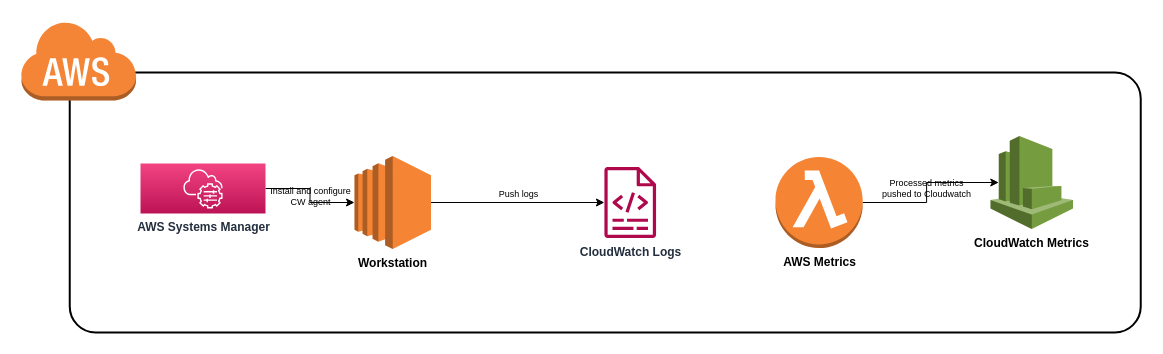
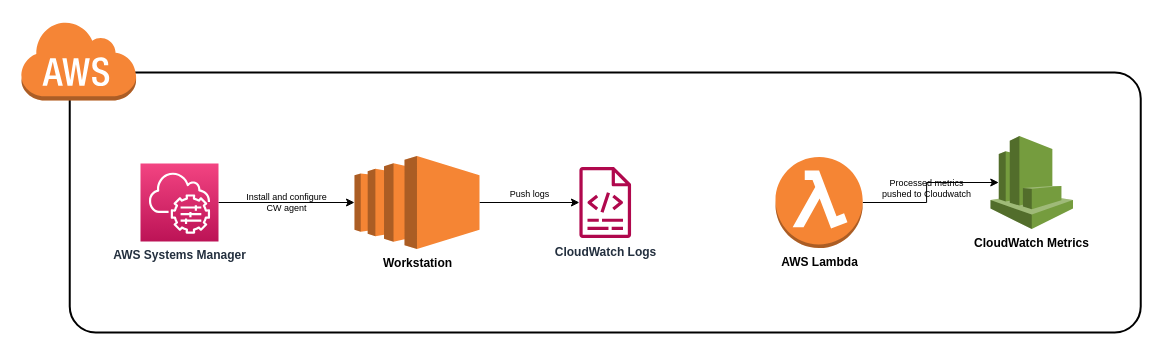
(203, 189) -> (180, 203)
(393, 203) -> (417, 203)
(630, 203) -> (605, 203)
(820, 263) -> (820, 263)
